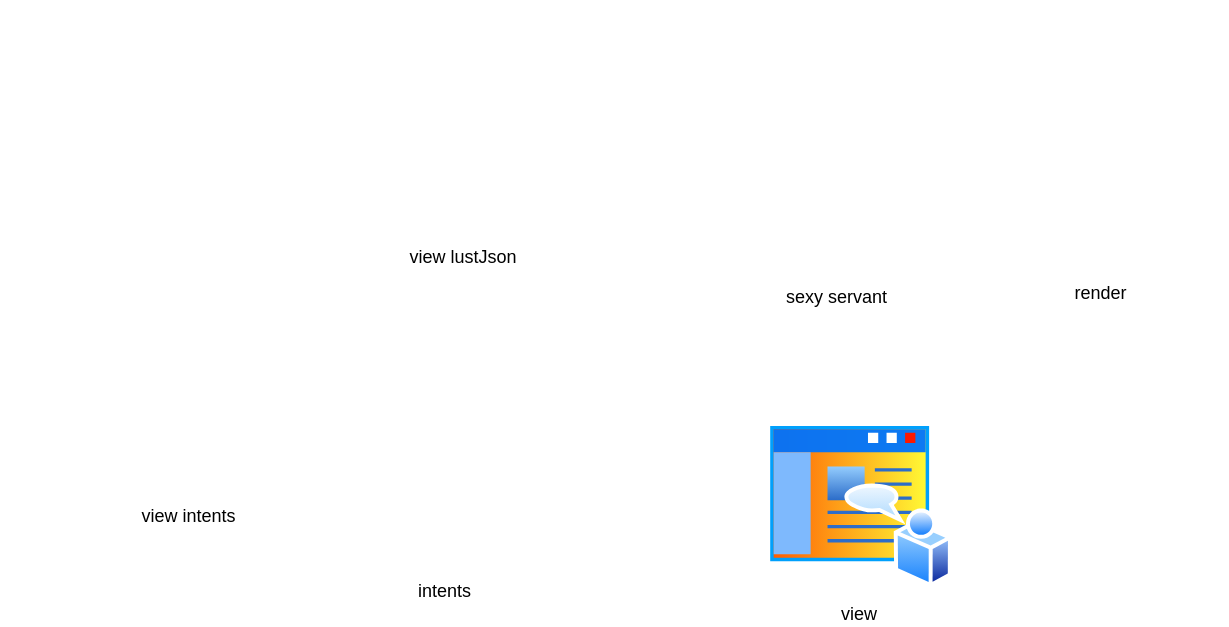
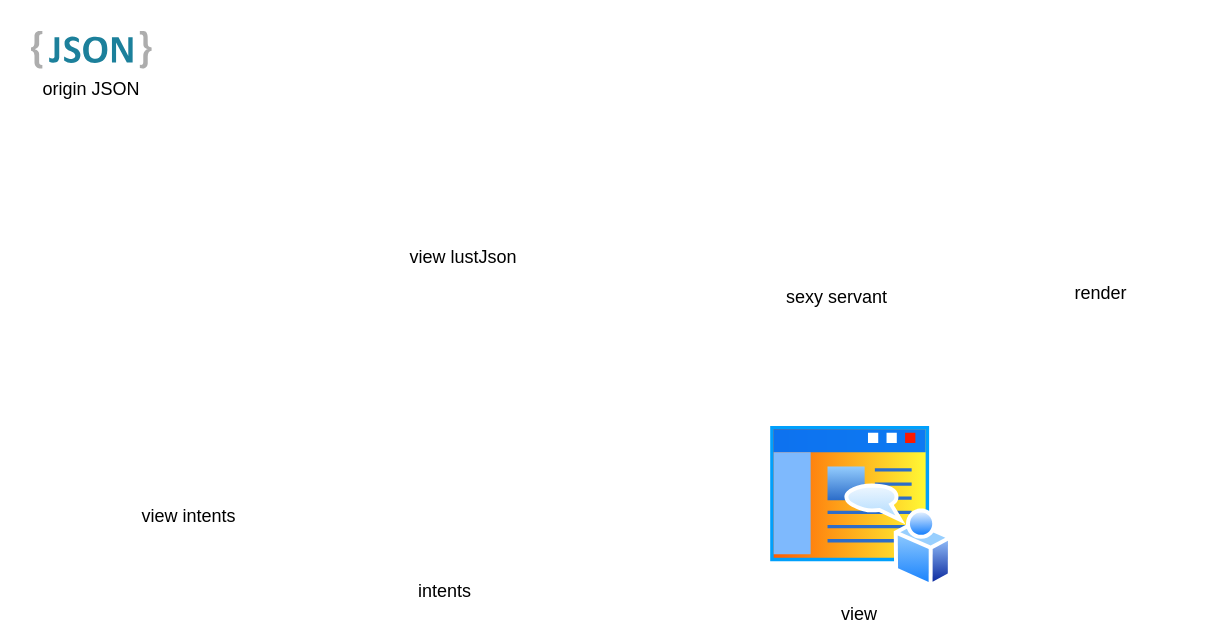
none -> (91, 50)
